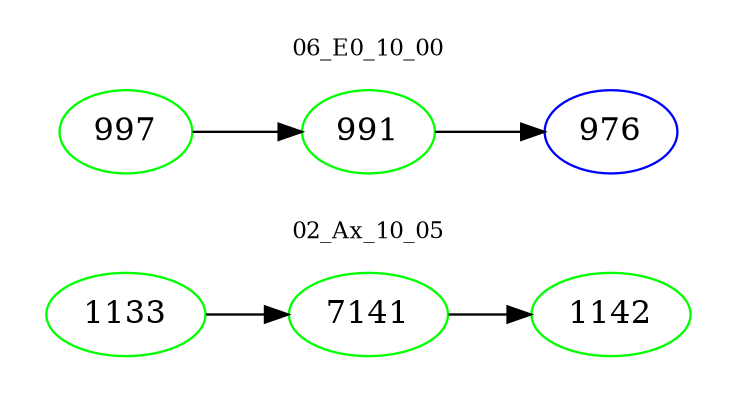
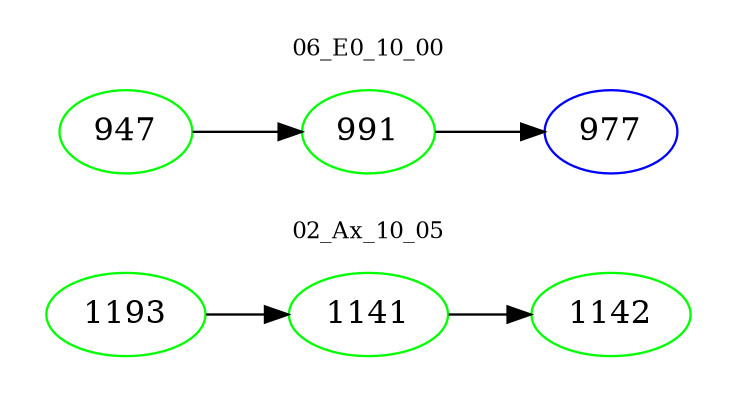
(126, 132) -> (126, 132)
(611, 132) -> (611, 132)
(126, 314) -> (126, 314)
(368, 314) -> (368, 314)
